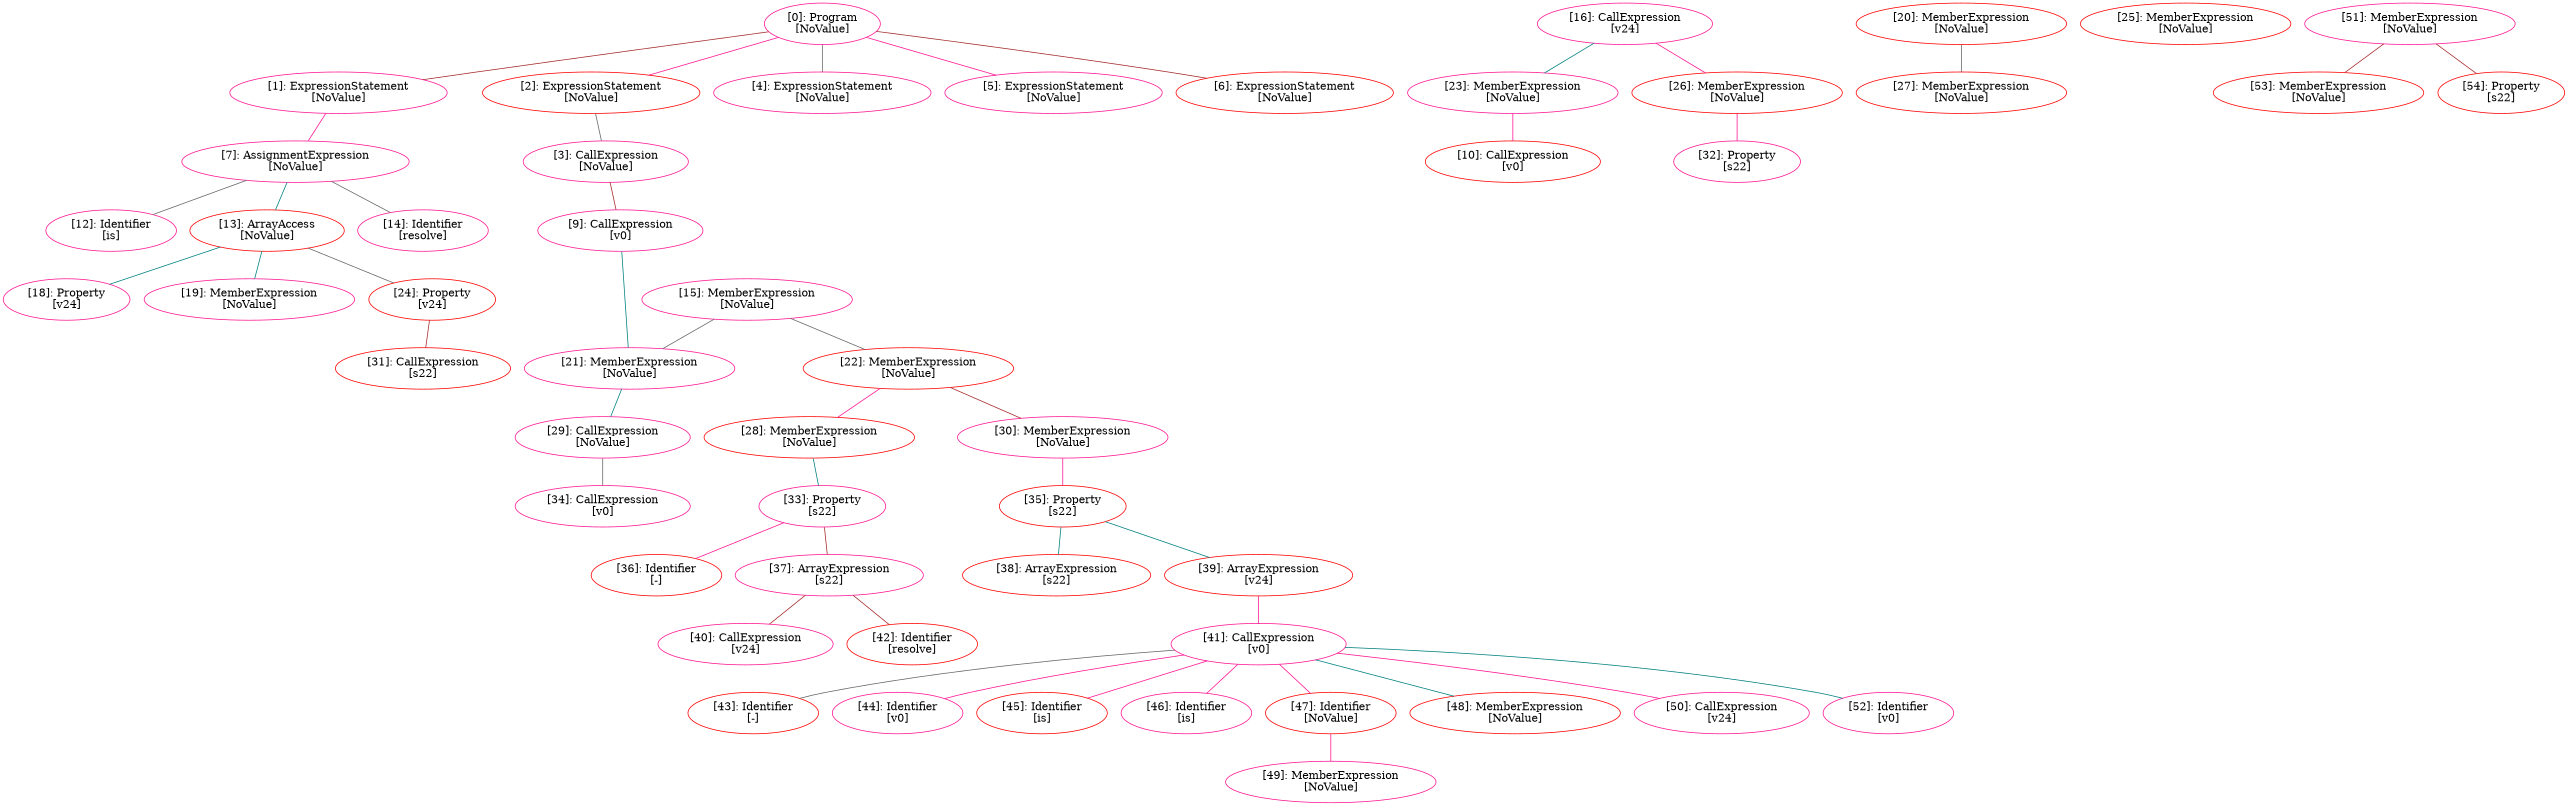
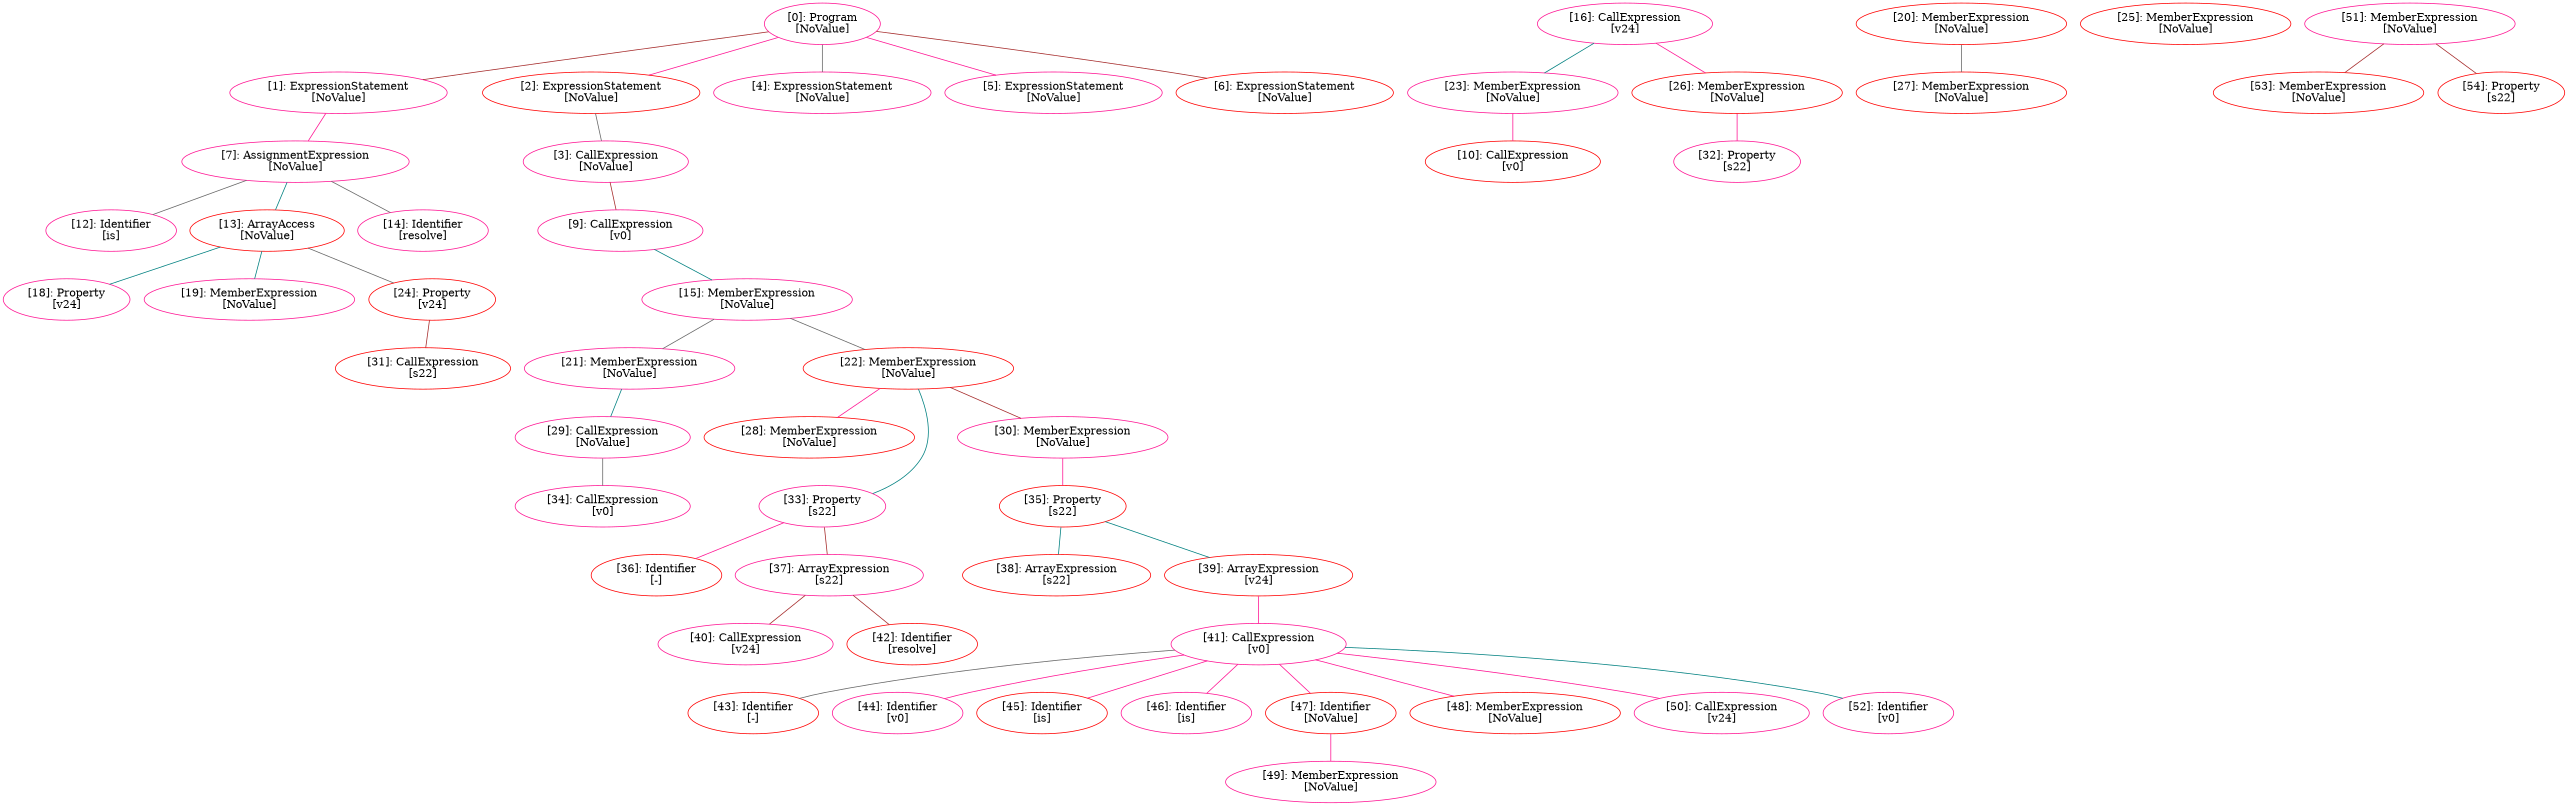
(625, 300) -> (683, 265)
(816, 472) -> (924, 453)
(1385, 678) -> (1385, 678)
